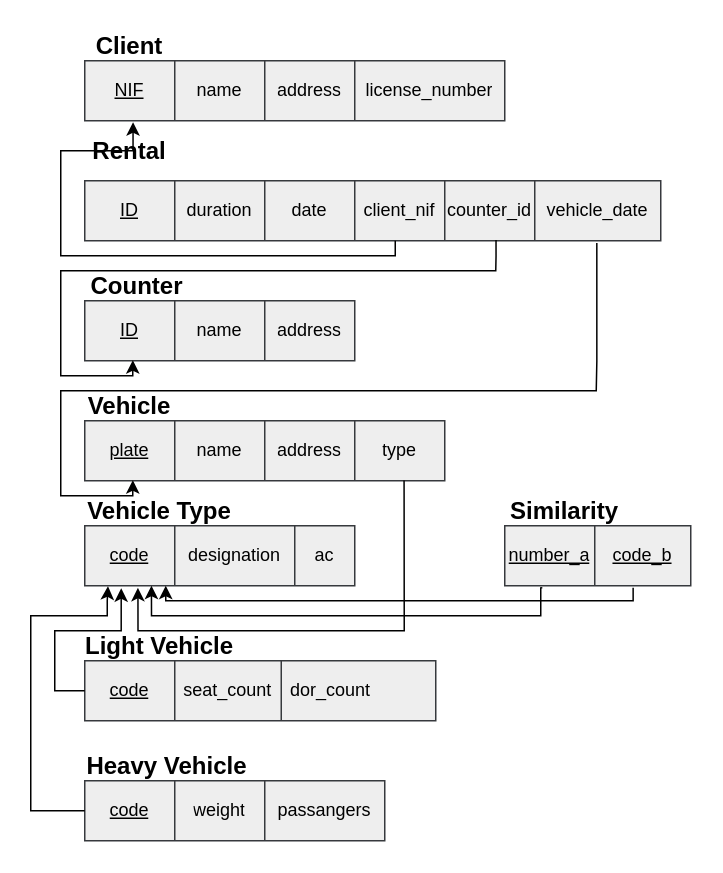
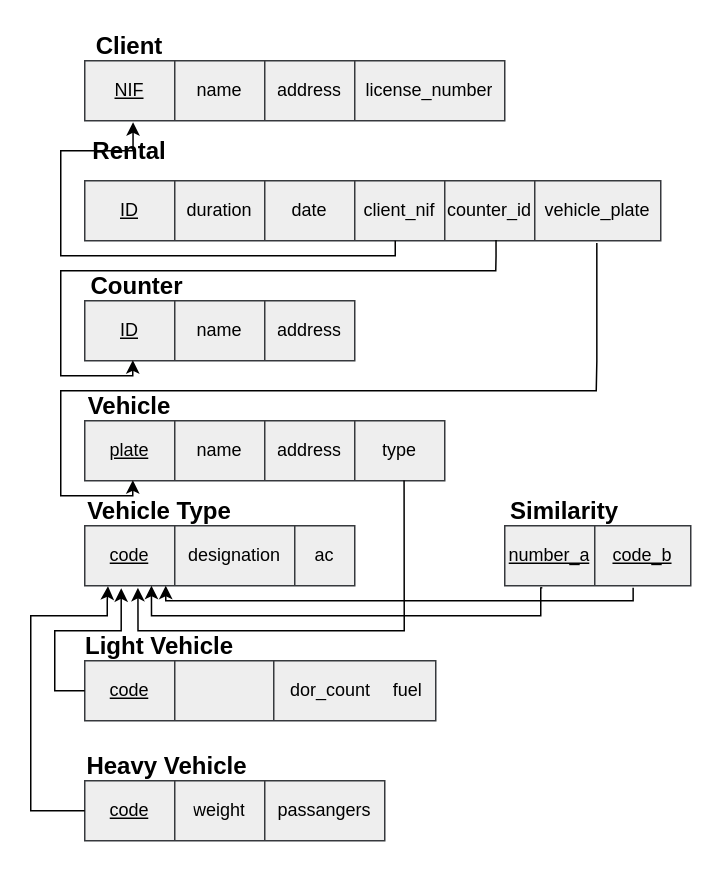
(598, 211) -> (598, 211)
(228, 691) -> none
none -> (408, 691)
